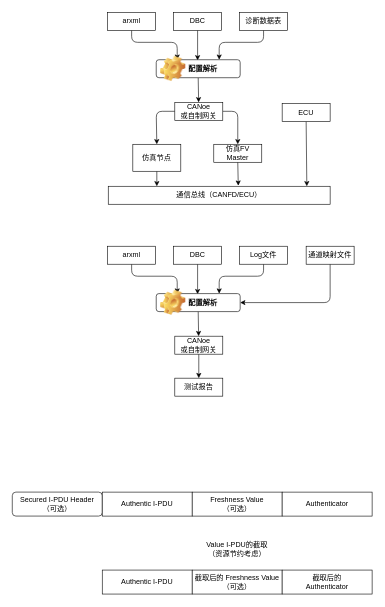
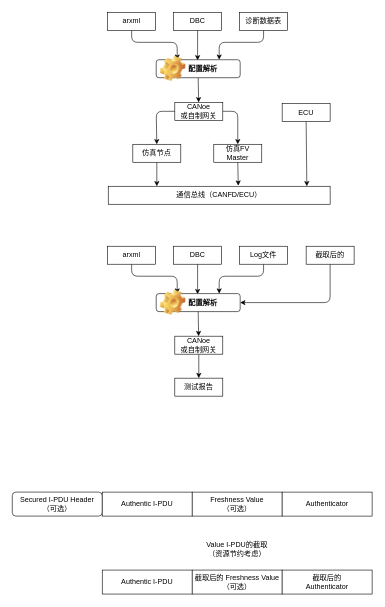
(157, 158) -> (157, 153)
(330, 255) -> (330, 255)
